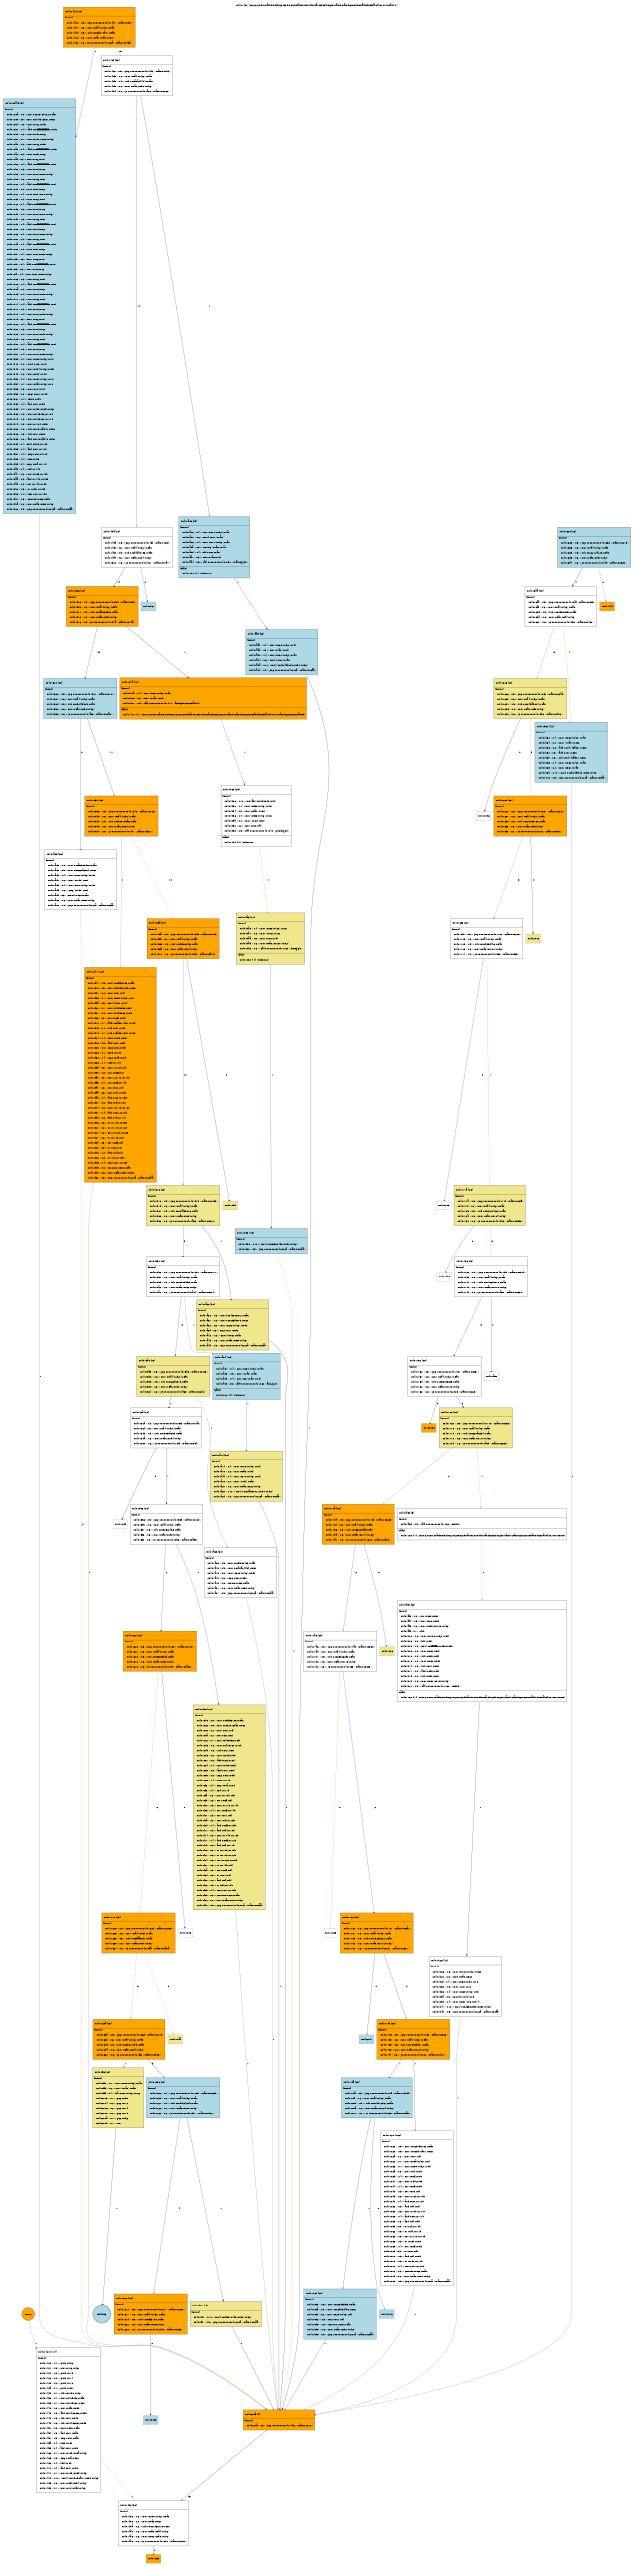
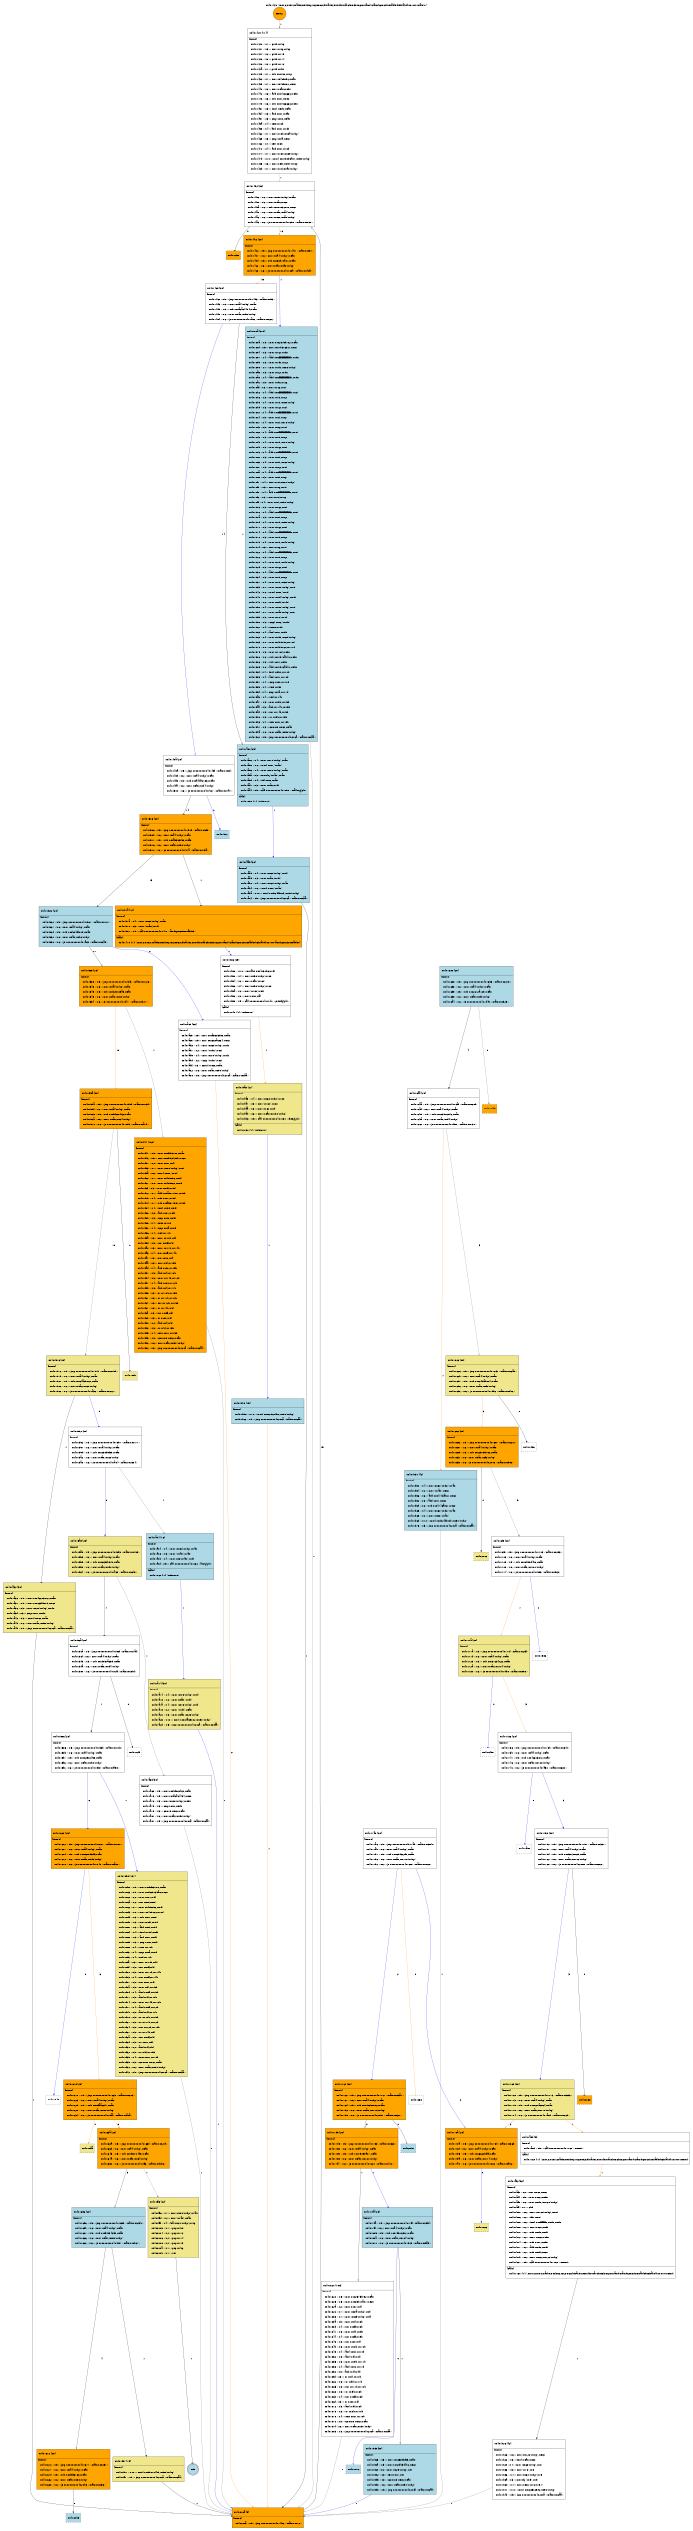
none -> (280, 230)
(349, 1587) -> (427, 2001)
(102, 2314) -> (193, 2469)
